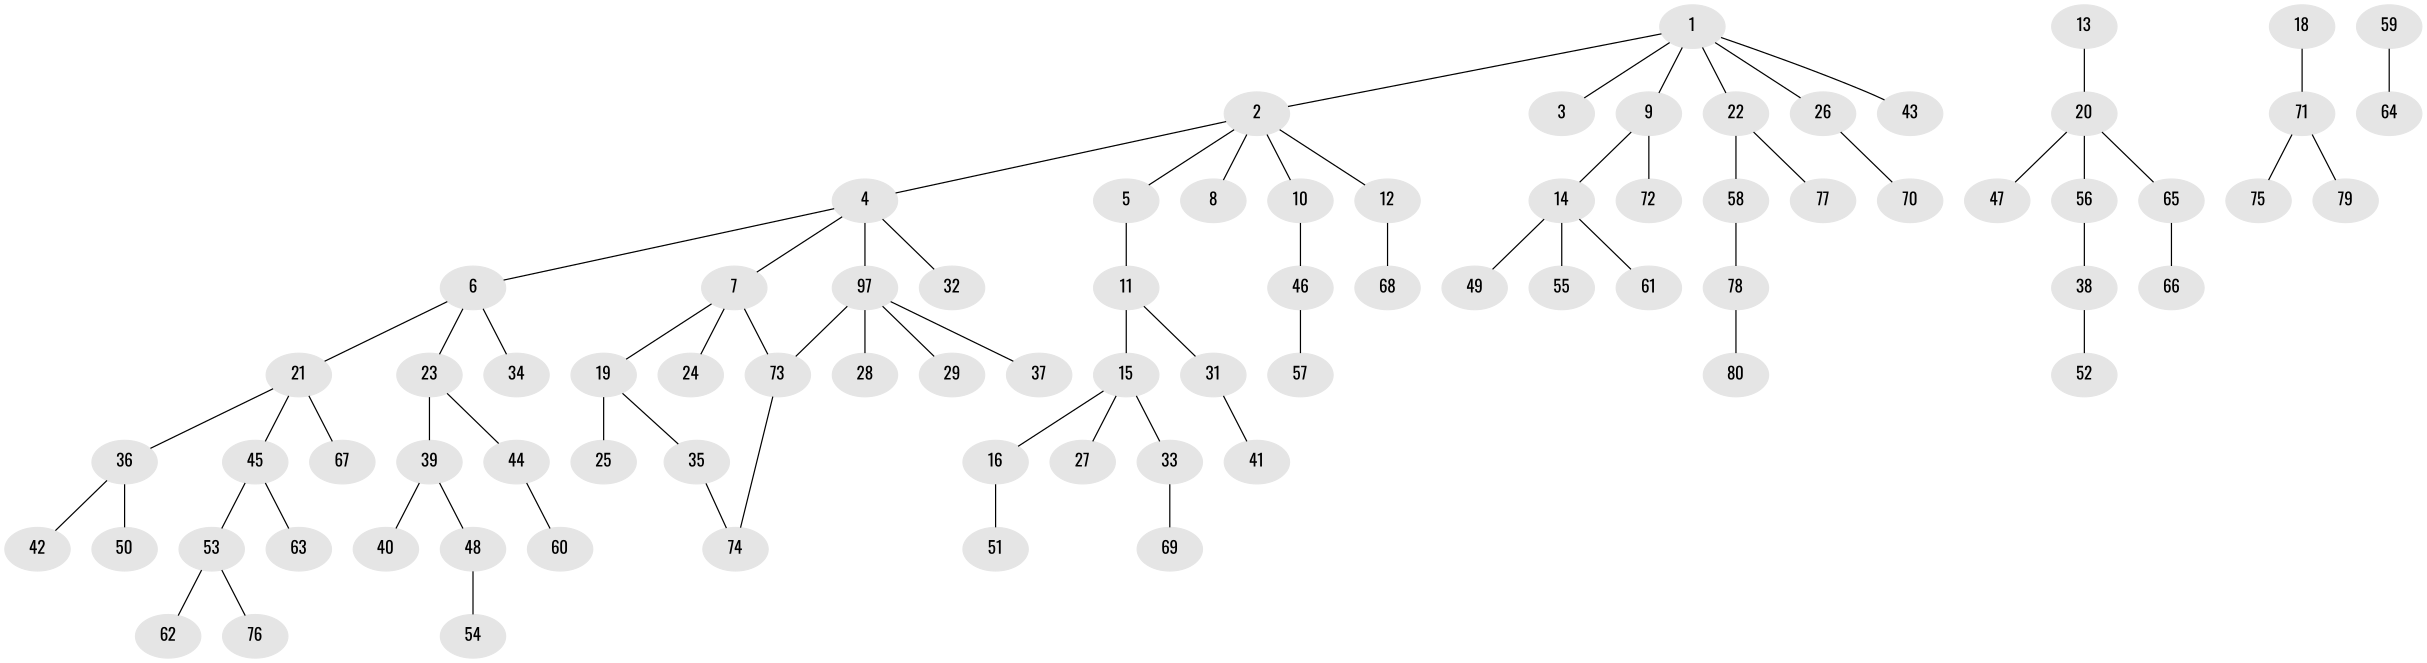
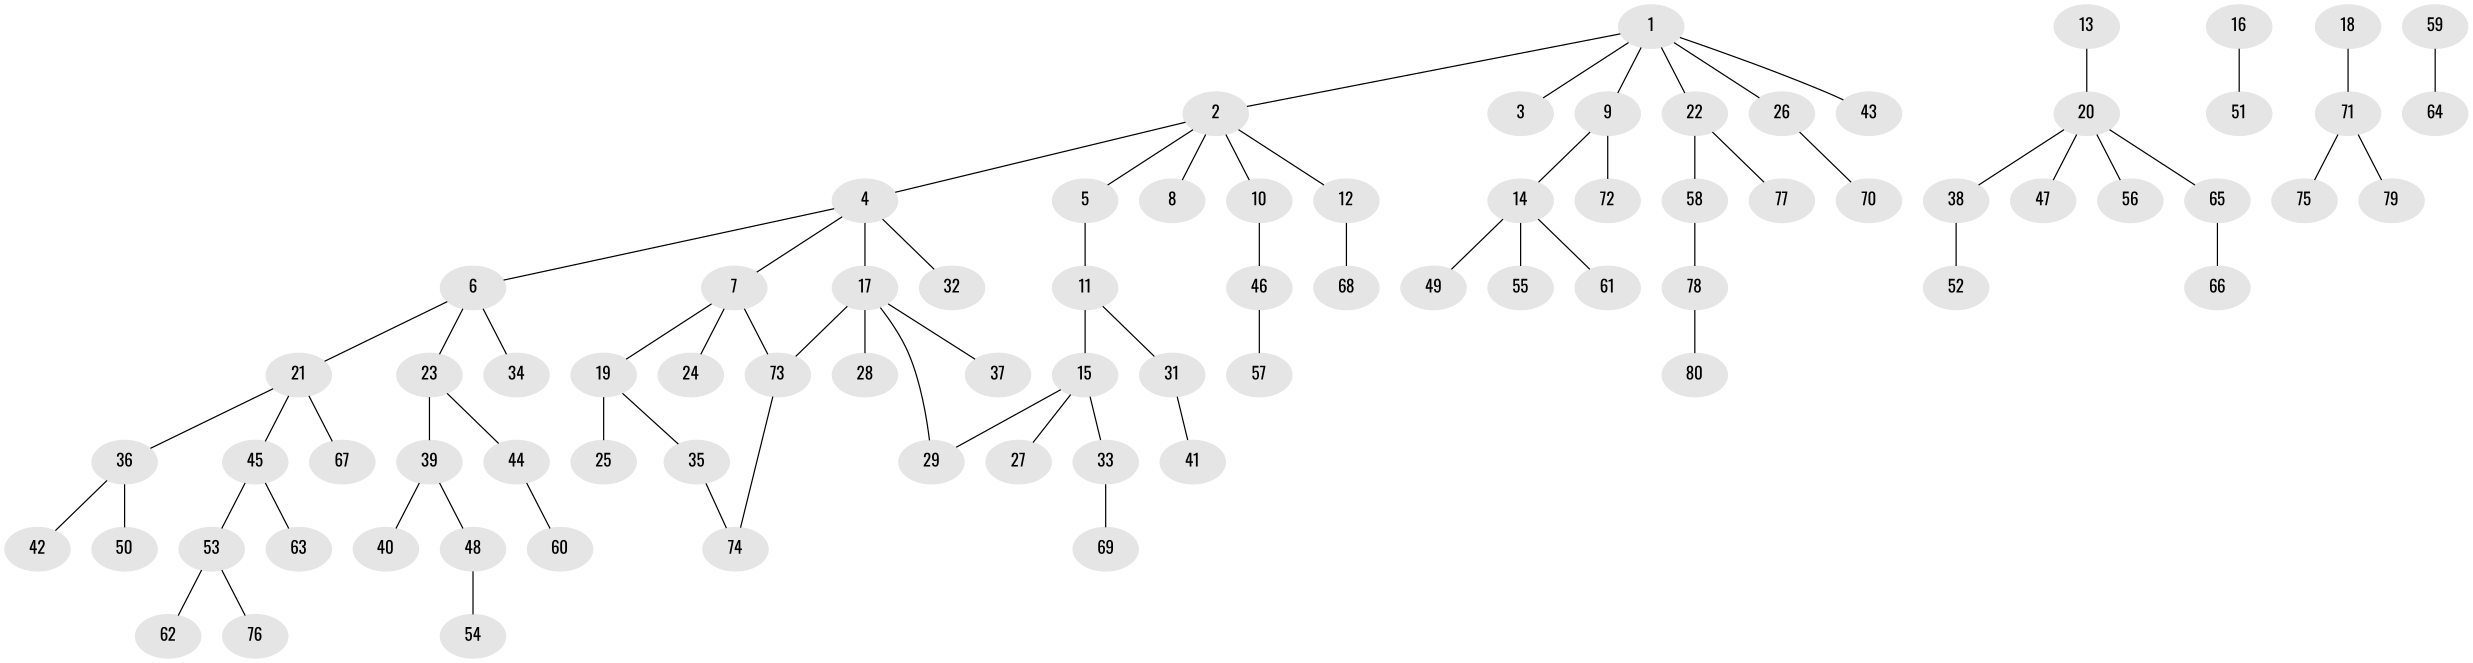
(2084, 244) -> (2021, 157)
(865, 288) -> (865, 288)
(1061, 419) -> (1009, 418)
